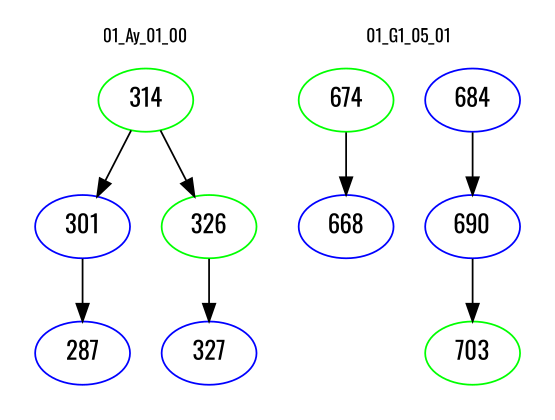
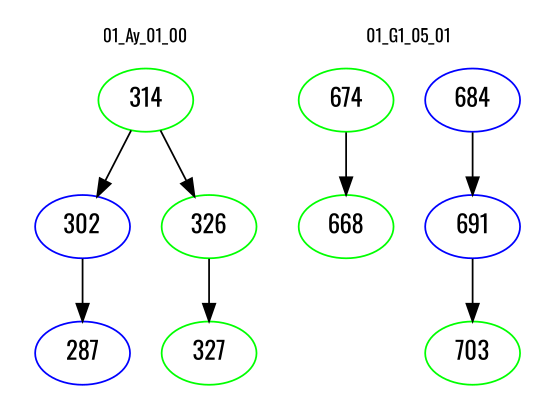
(83, 227) -> (83, 227)
(346, 227) -> (346, 227)
(473, 227) -> (473, 227)
(209, 353) -> (209, 353)
